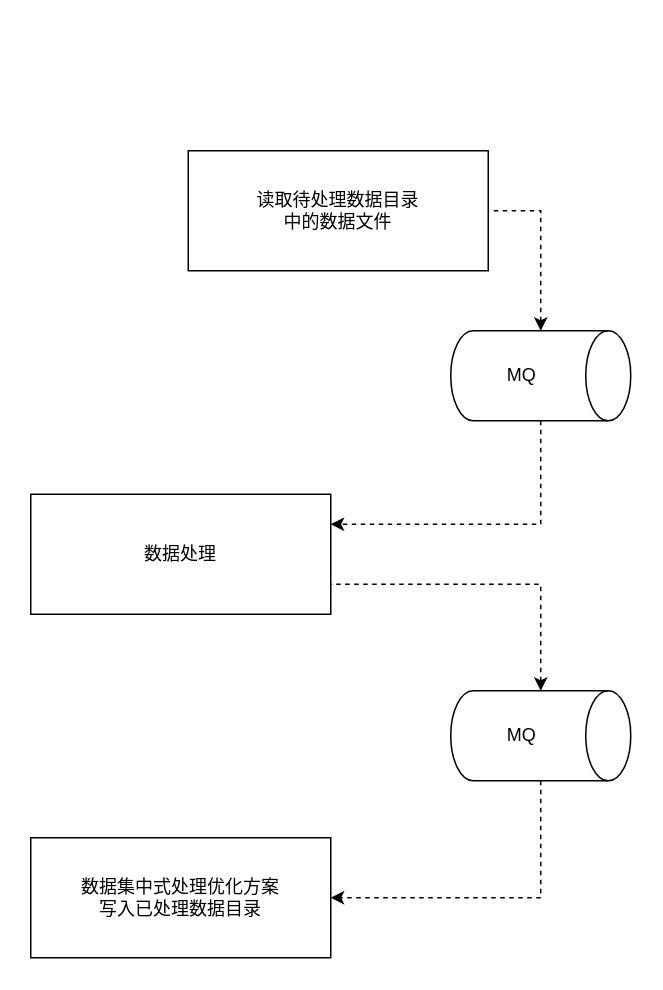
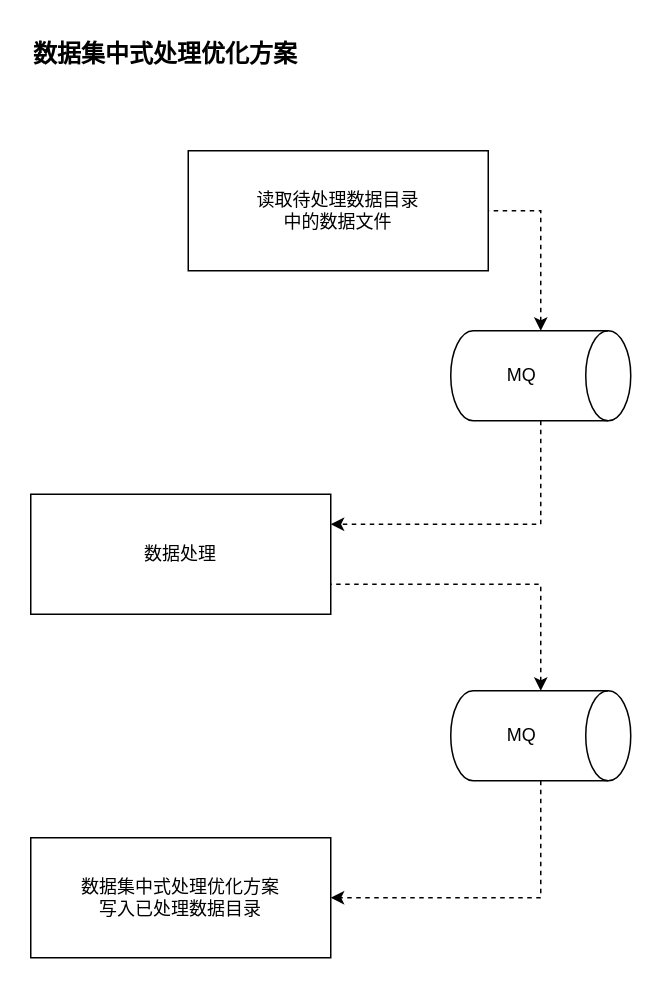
none -> (181, 53)
